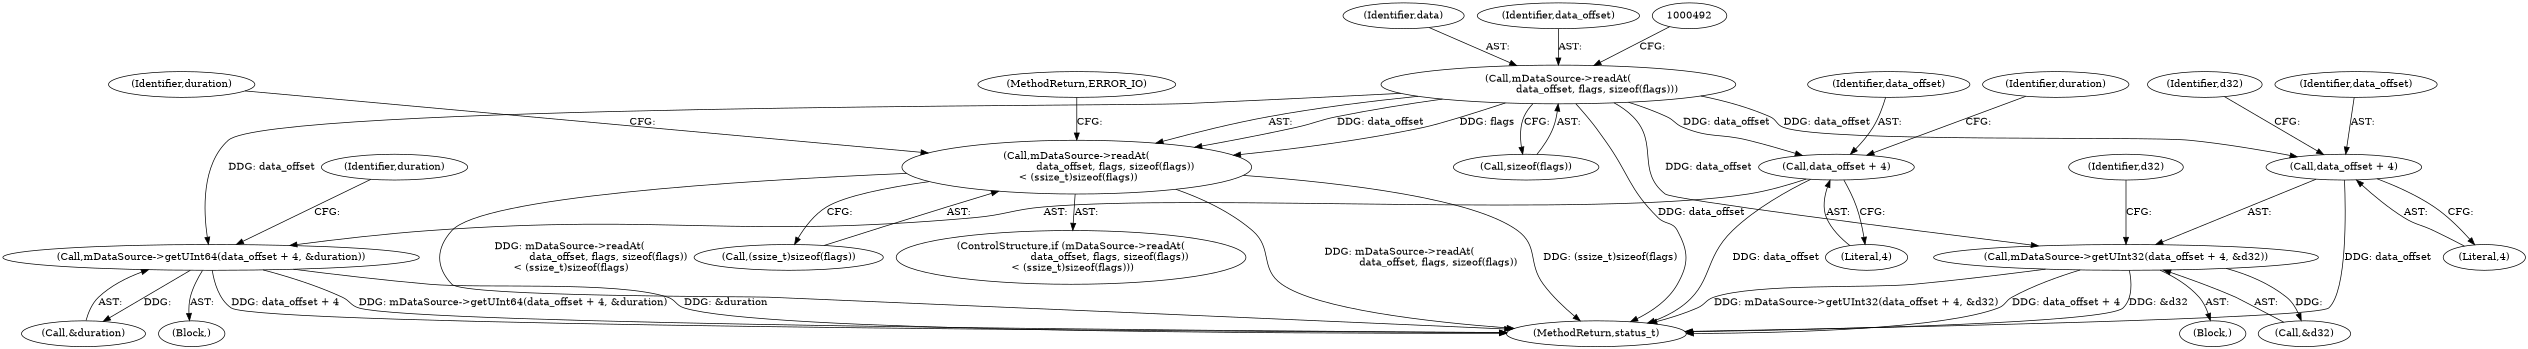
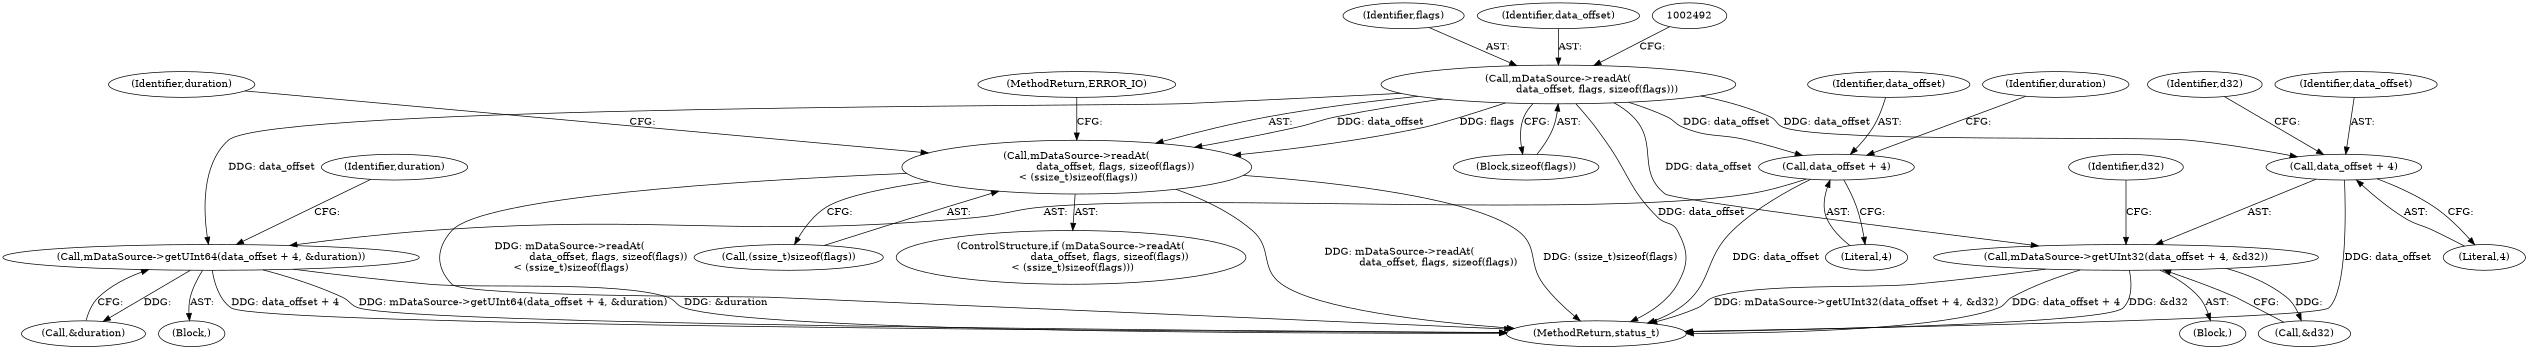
(1404, 16) -> (1404, 16)
(1690, 16) -> (1690, 16)
(1526, 167) -> (1526, 167)
(112, 303) -> (112, 303)
(2268, 303) -> (2268, 303)
